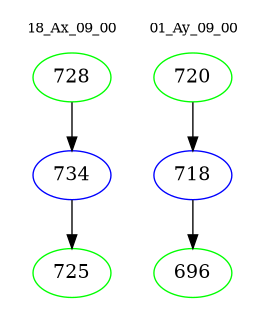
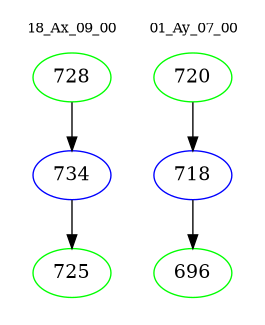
(194, 29) -> (194, 29)
